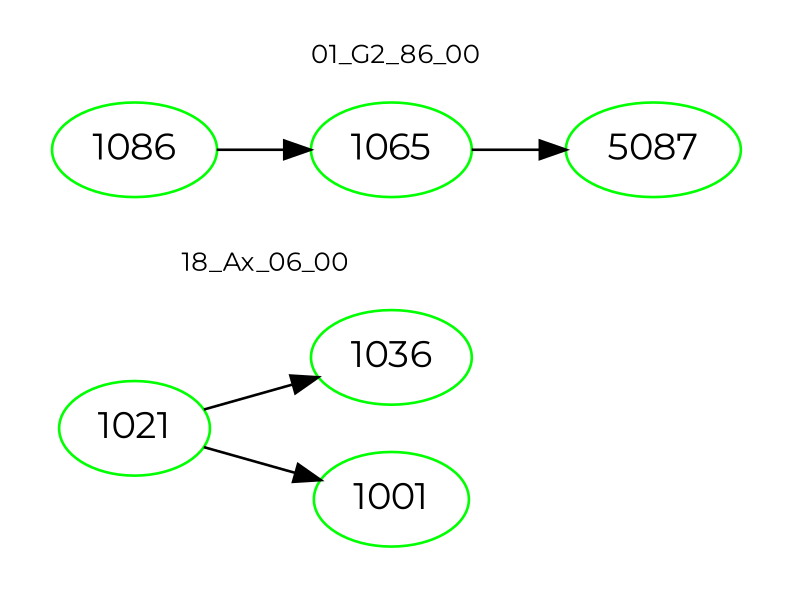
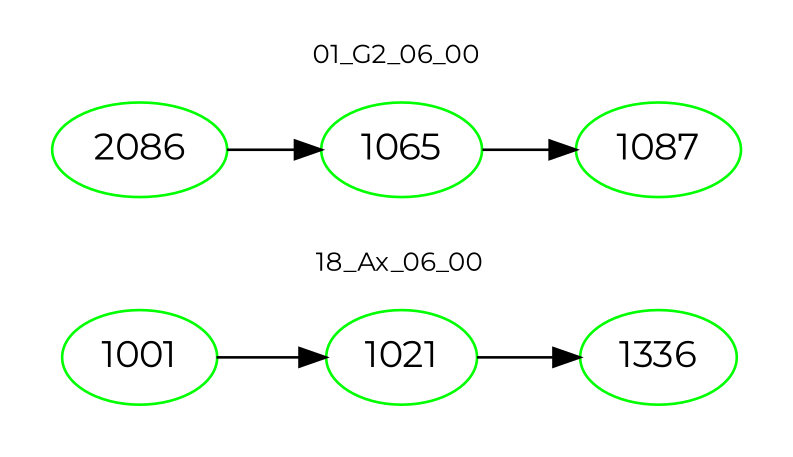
(397, 56) -> (397, 56)
(135, 150) -> (140, 150)
(653, 150) -> (658, 150)
(391, 357) -> (658, 357)
(249, 460) -> (258, 357)
